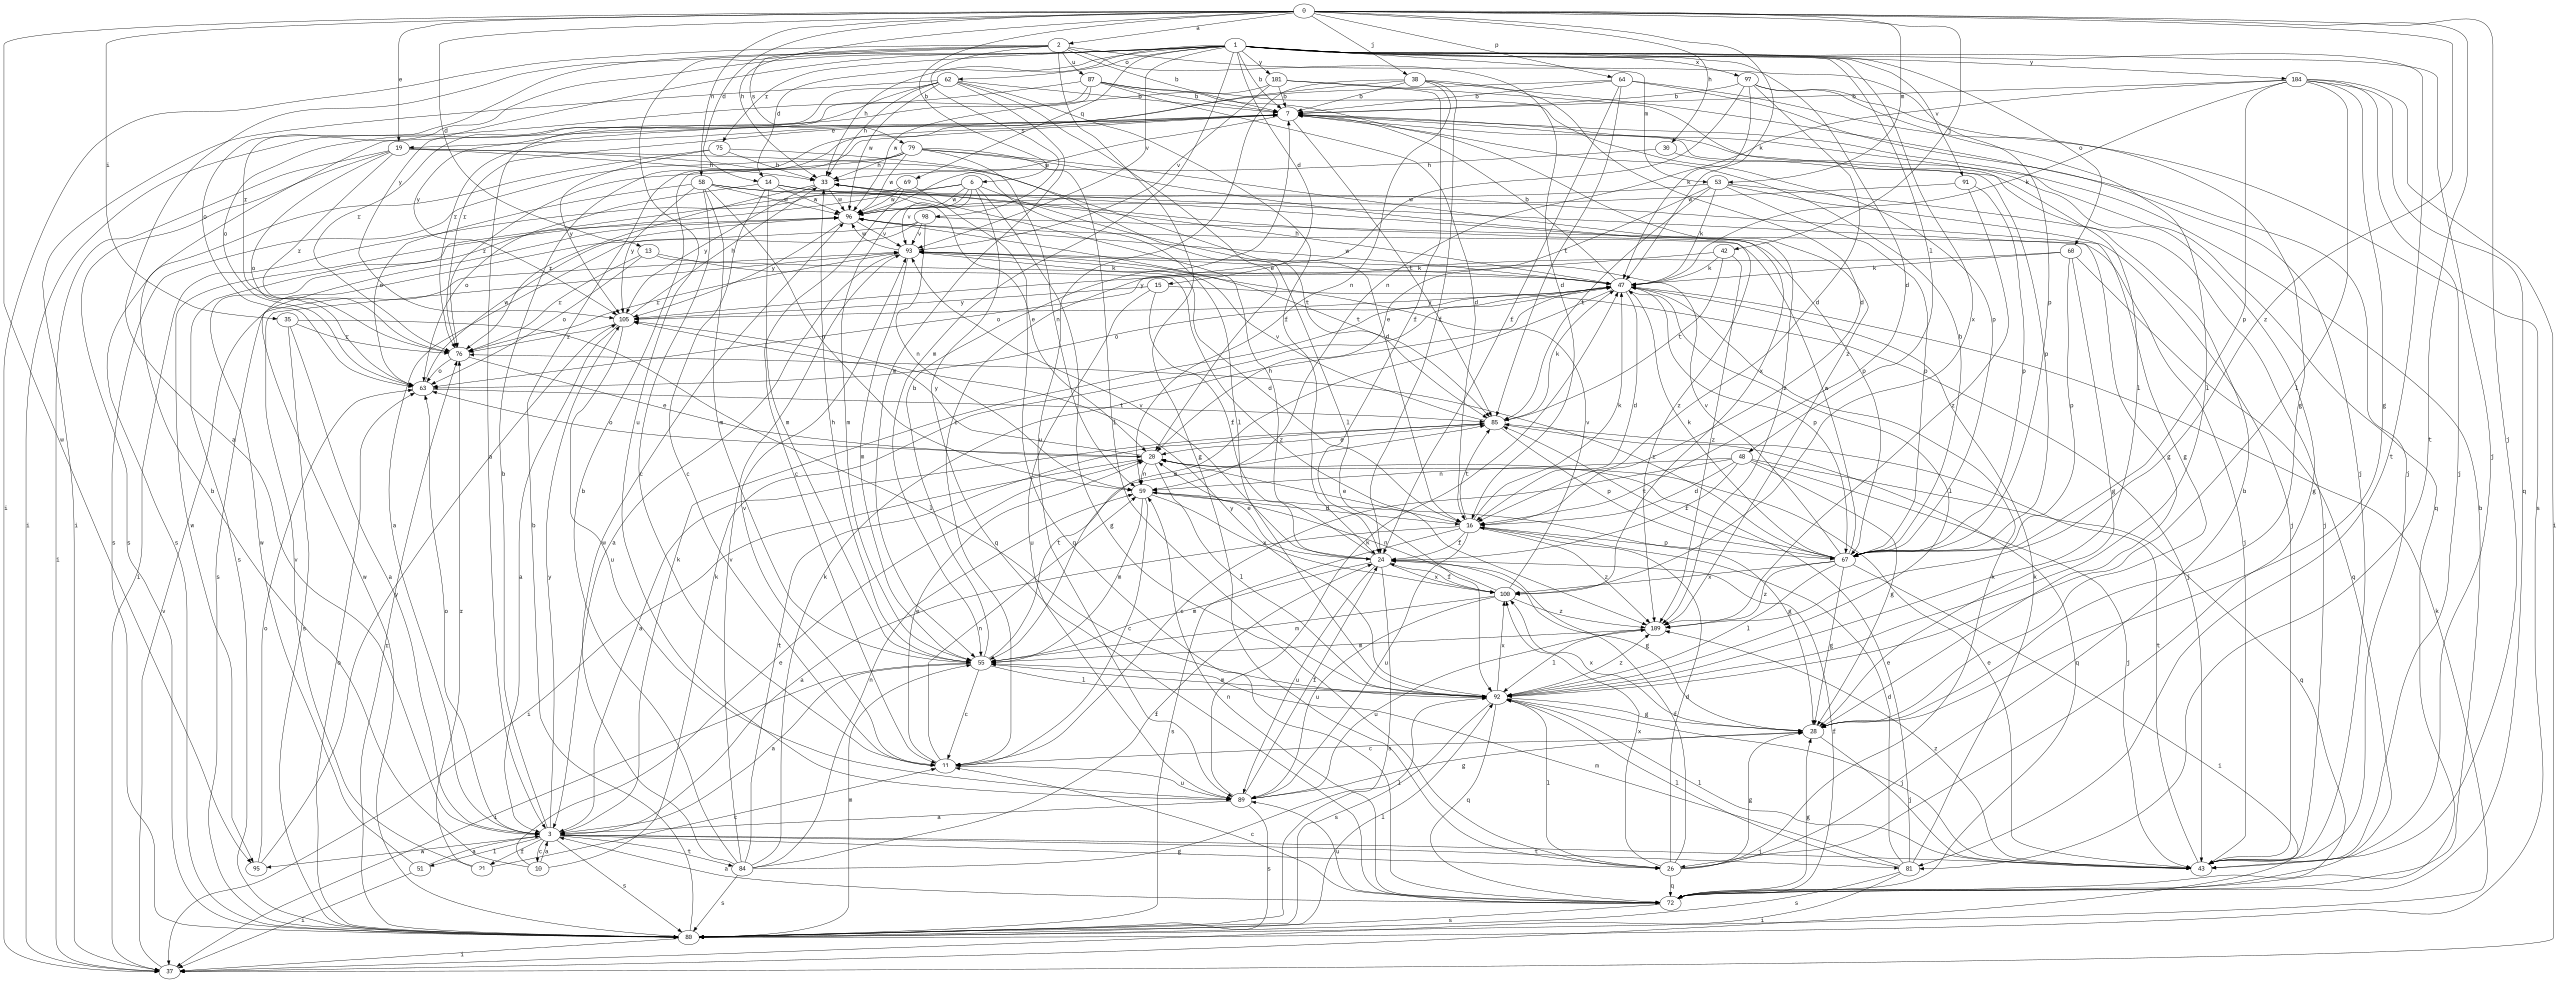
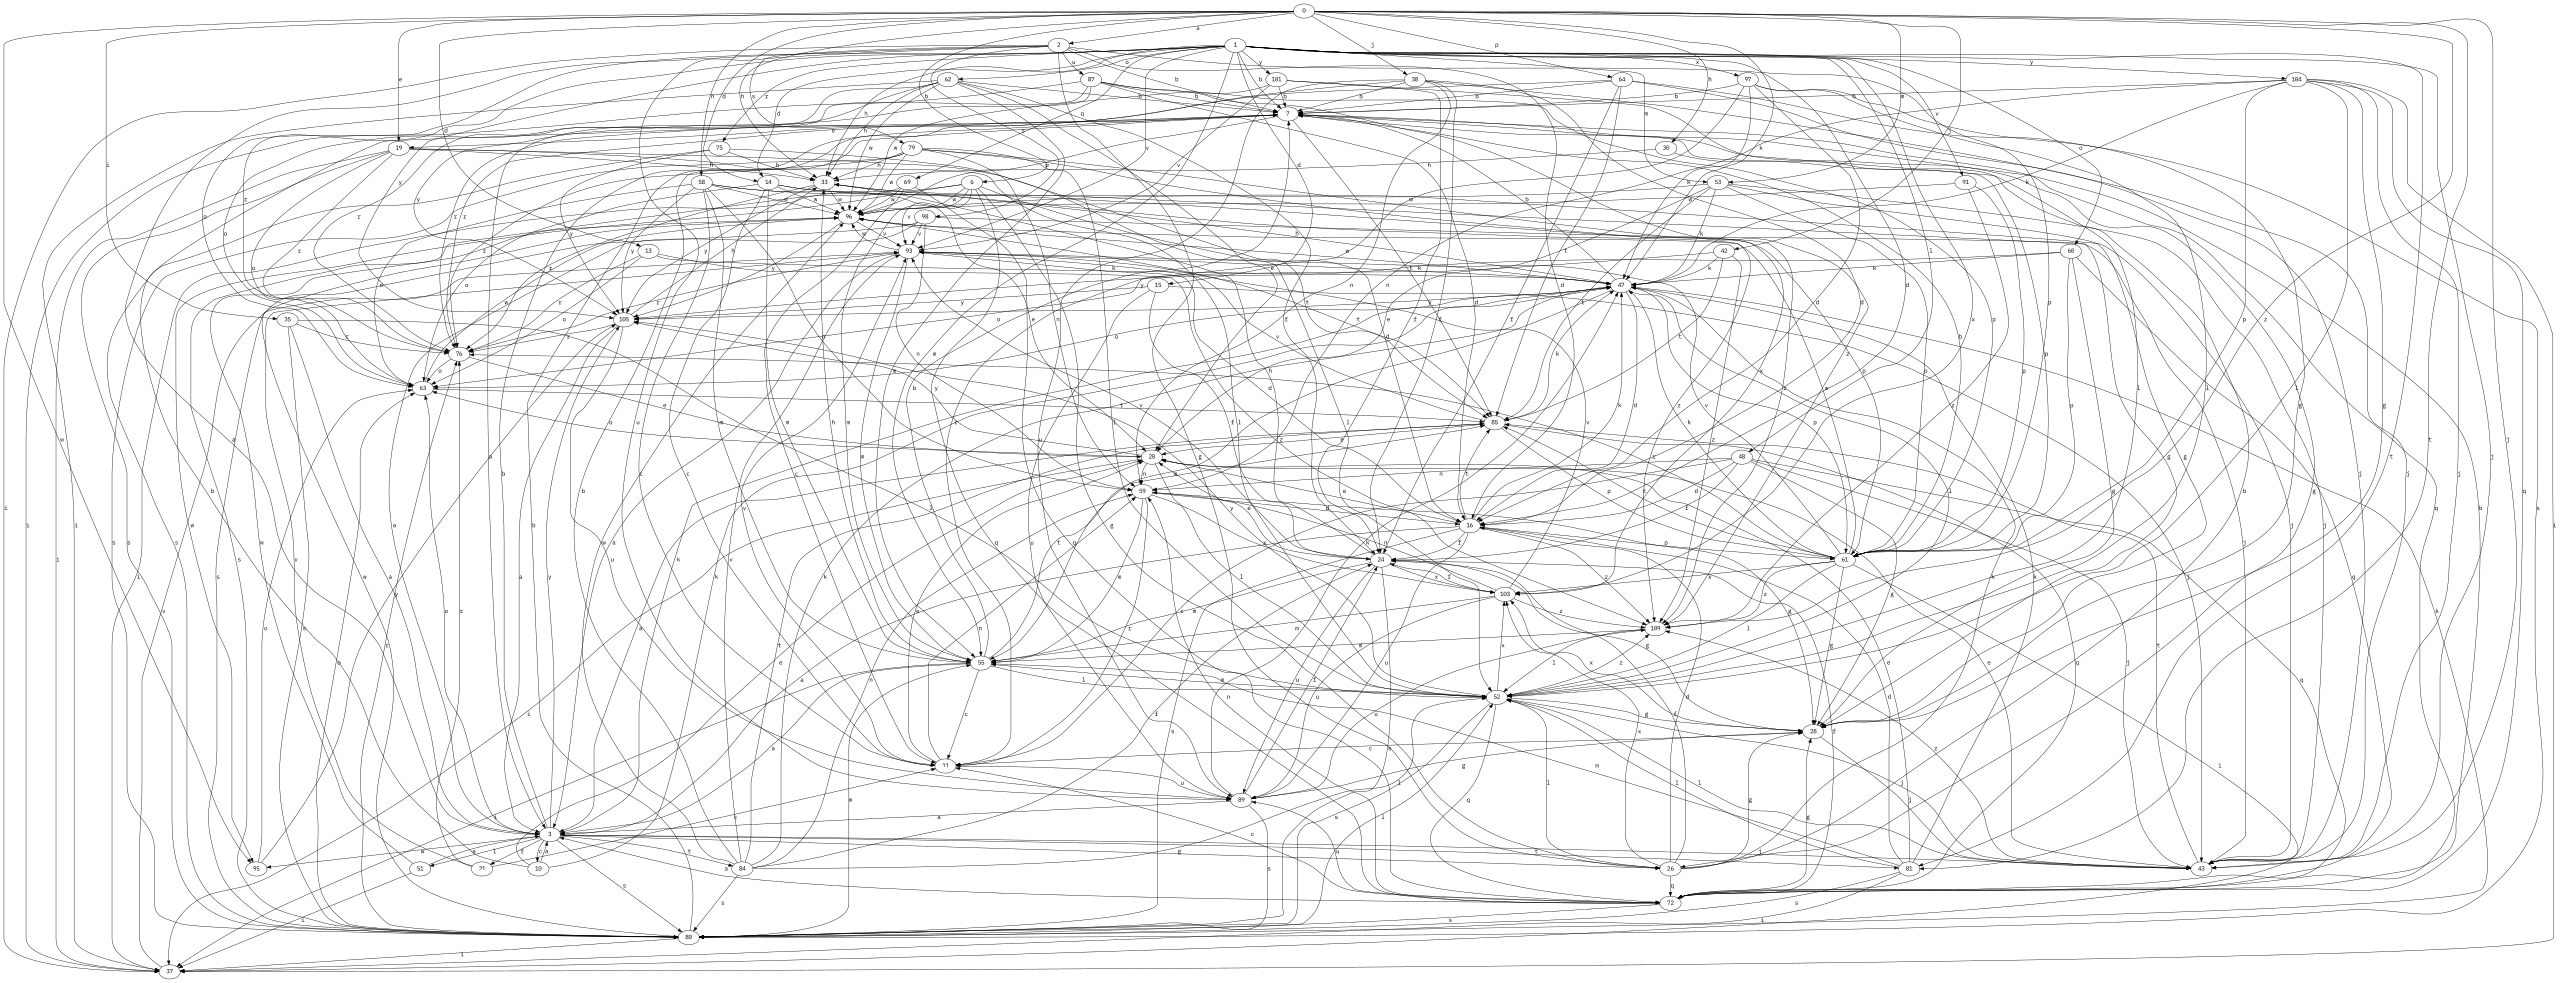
(1845, 560) -> (1845, 560)
(1505, 594) -> (1505, 594)
(1130, 629) -> (1130, 629)
(1497, 697) -> (1497, 697)
